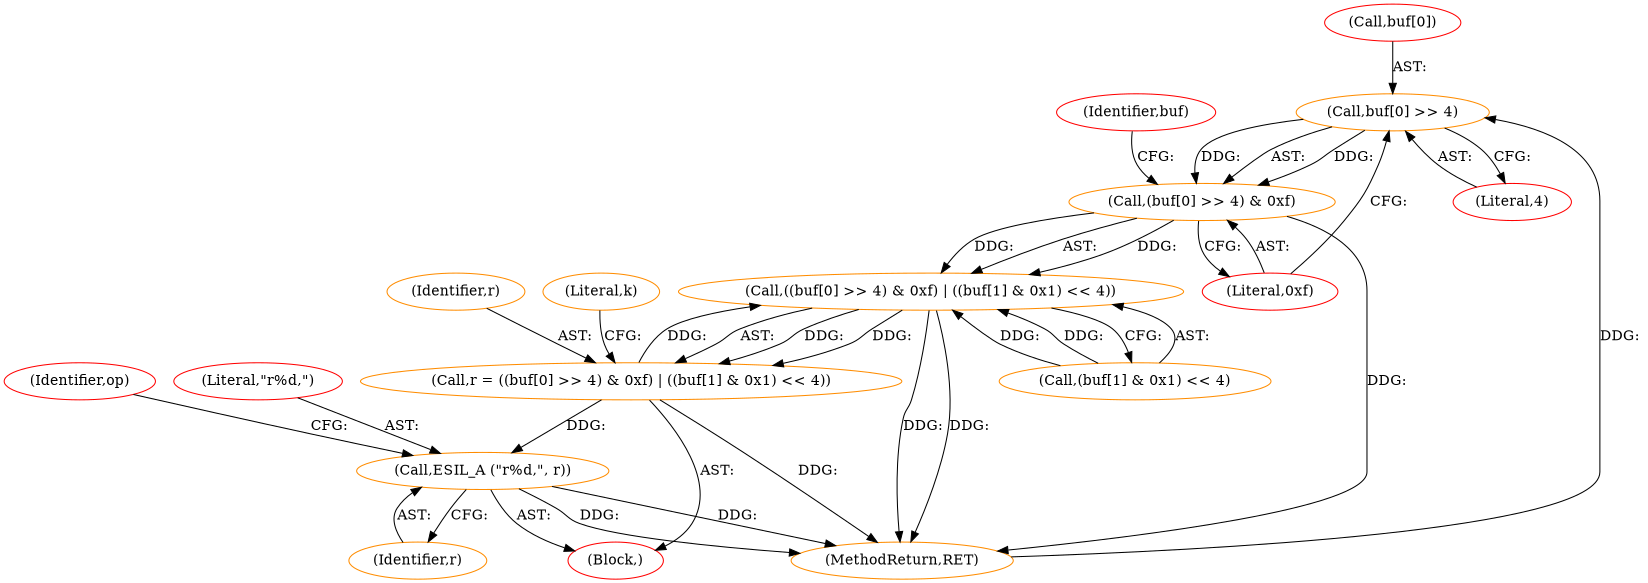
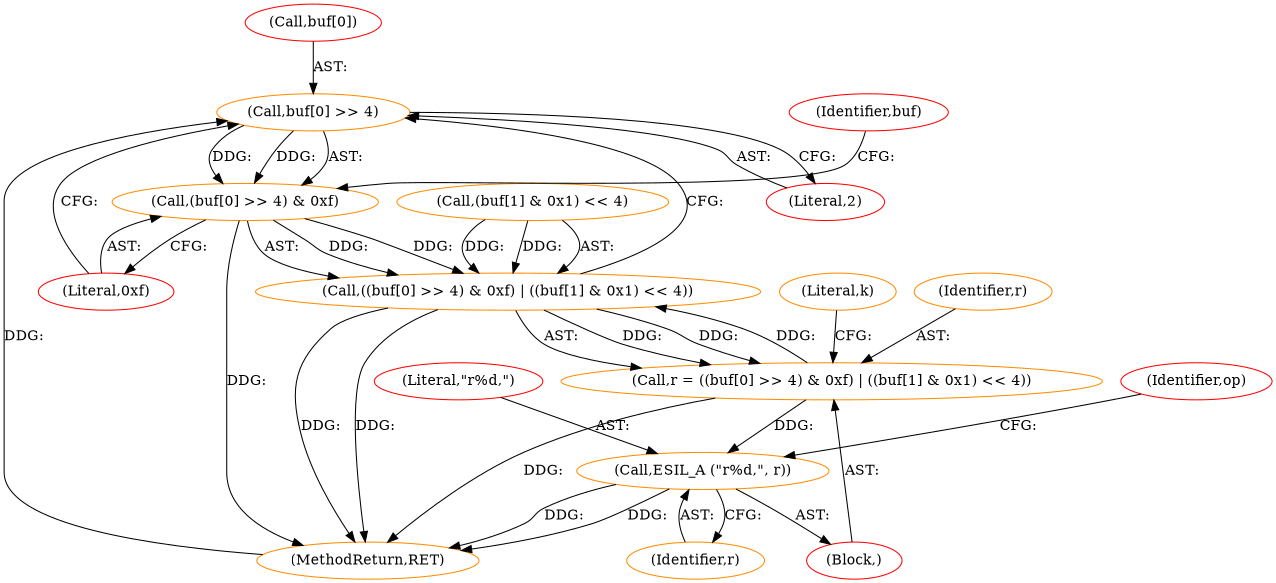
(1512, 202) -> (825, 202)
(1097, 320) -> (628, 155)
(697, 473) -> (844, 476)
